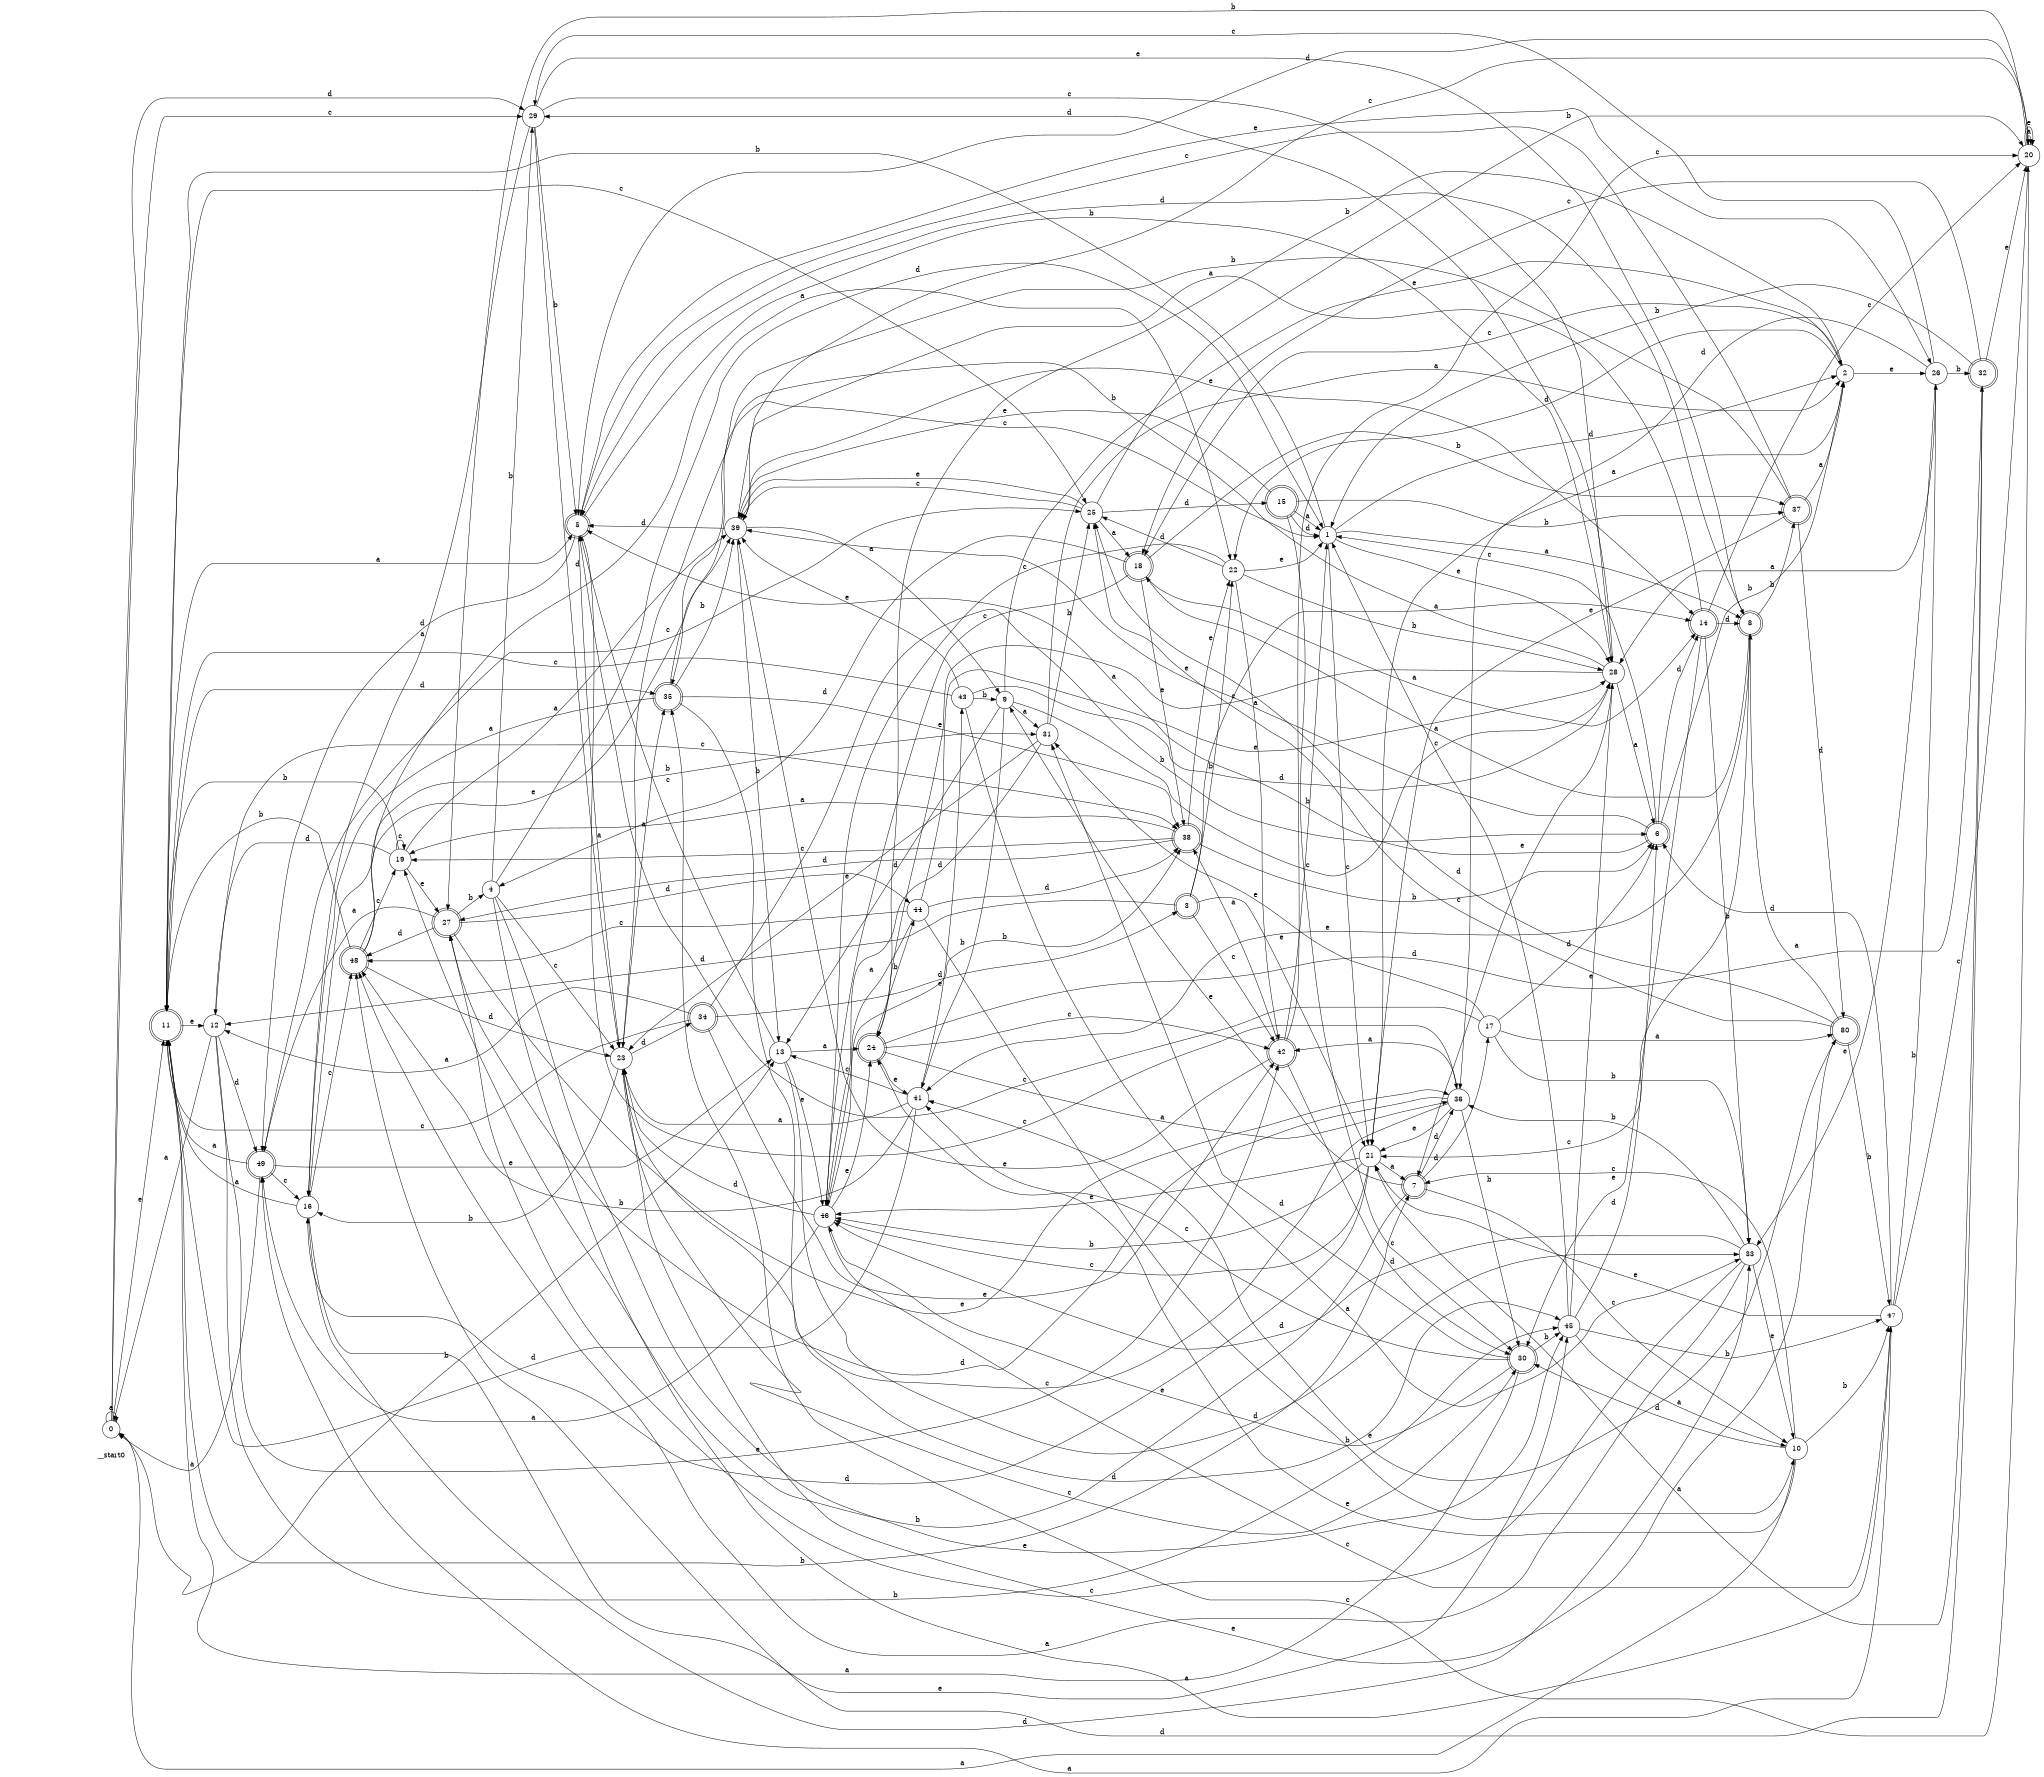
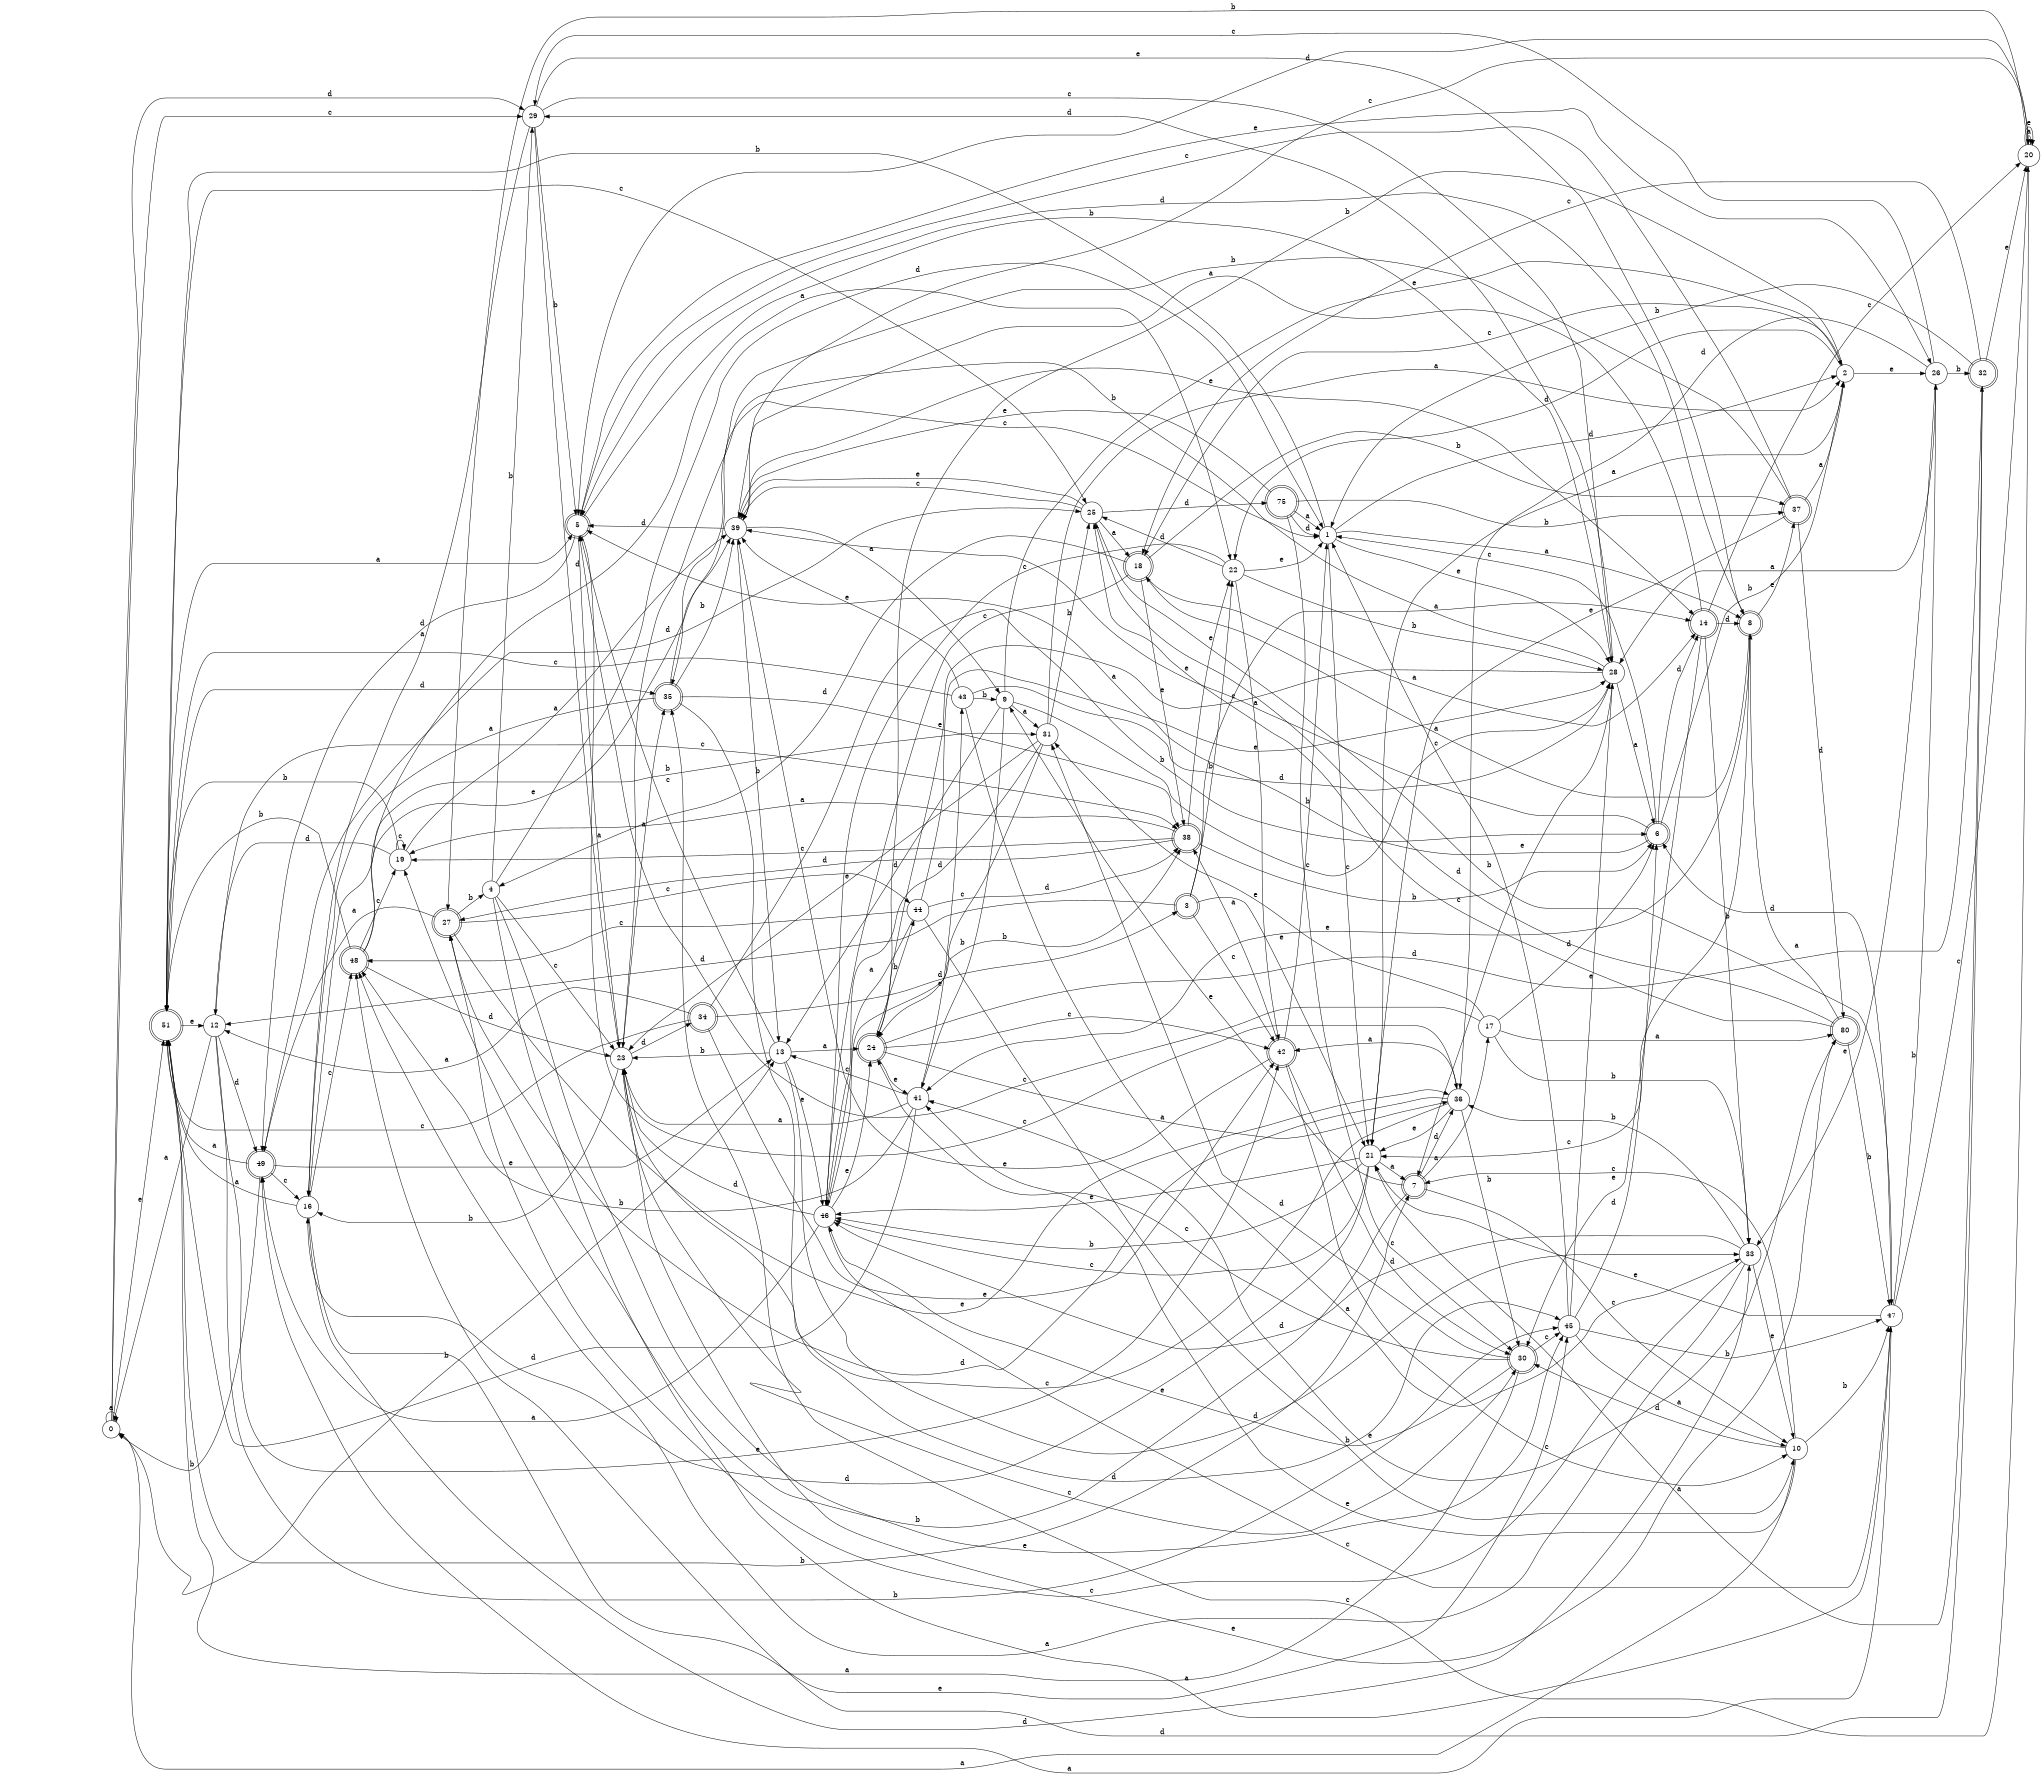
(1502, 162) -> (1558, 908)
(1418, 396) -> (1447, 1384)
(1282, 502) -> (1282, 502)
(1772, 585) -> (1772, 585)
(668, 630) -> (668, 630)
(422, 889) -> none
(668, 889) -> (668, 889)
none -> (977, 892)
(403, 941) -> none
(166, 1026) -> (166, 1026)
none -> (703, 1055)
(1436, 1159) -> (1436, 1159)
(1547, 1337) -> (1547, 1337)
(111, 1456) -> none
(192, 1465) -> (192, 1465)
